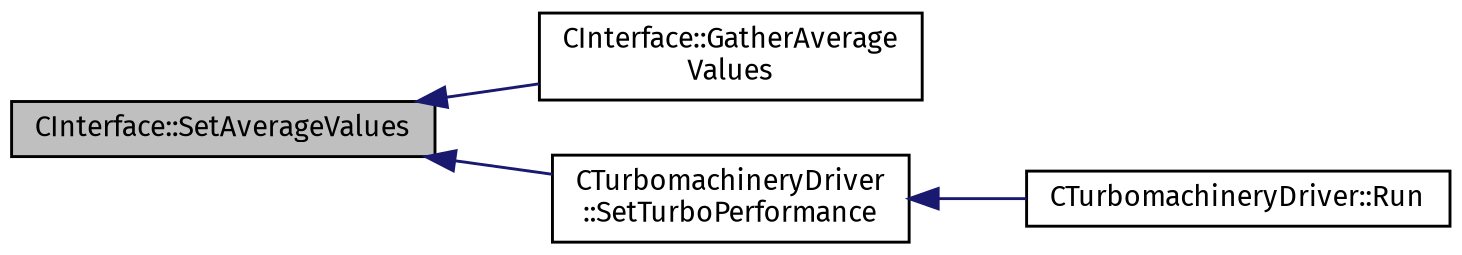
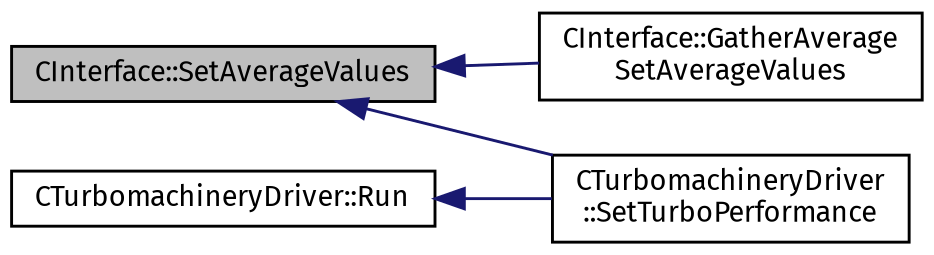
(731, 57) -> (731, 57)
(983, 199) -> (508, 199)
